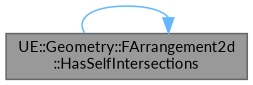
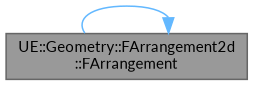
(127, 56) -> (127, 56)
